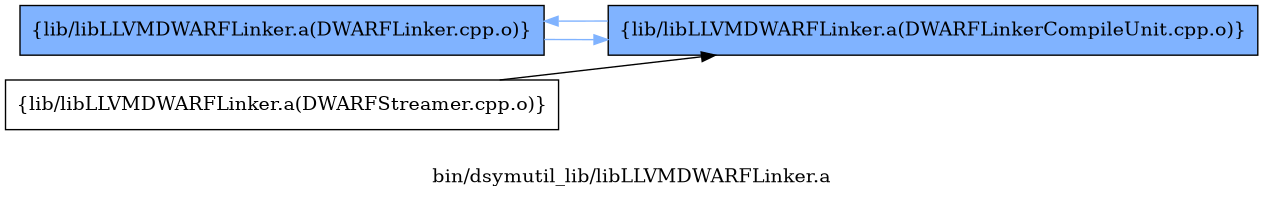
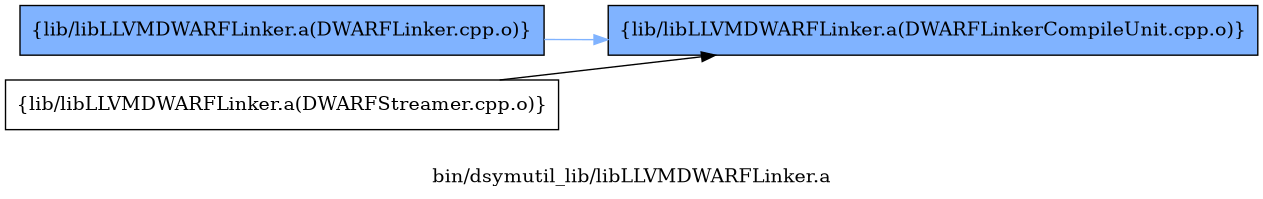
(583, 21) -> none
